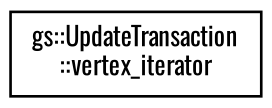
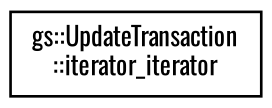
(136, 54) -> (136, 54)
